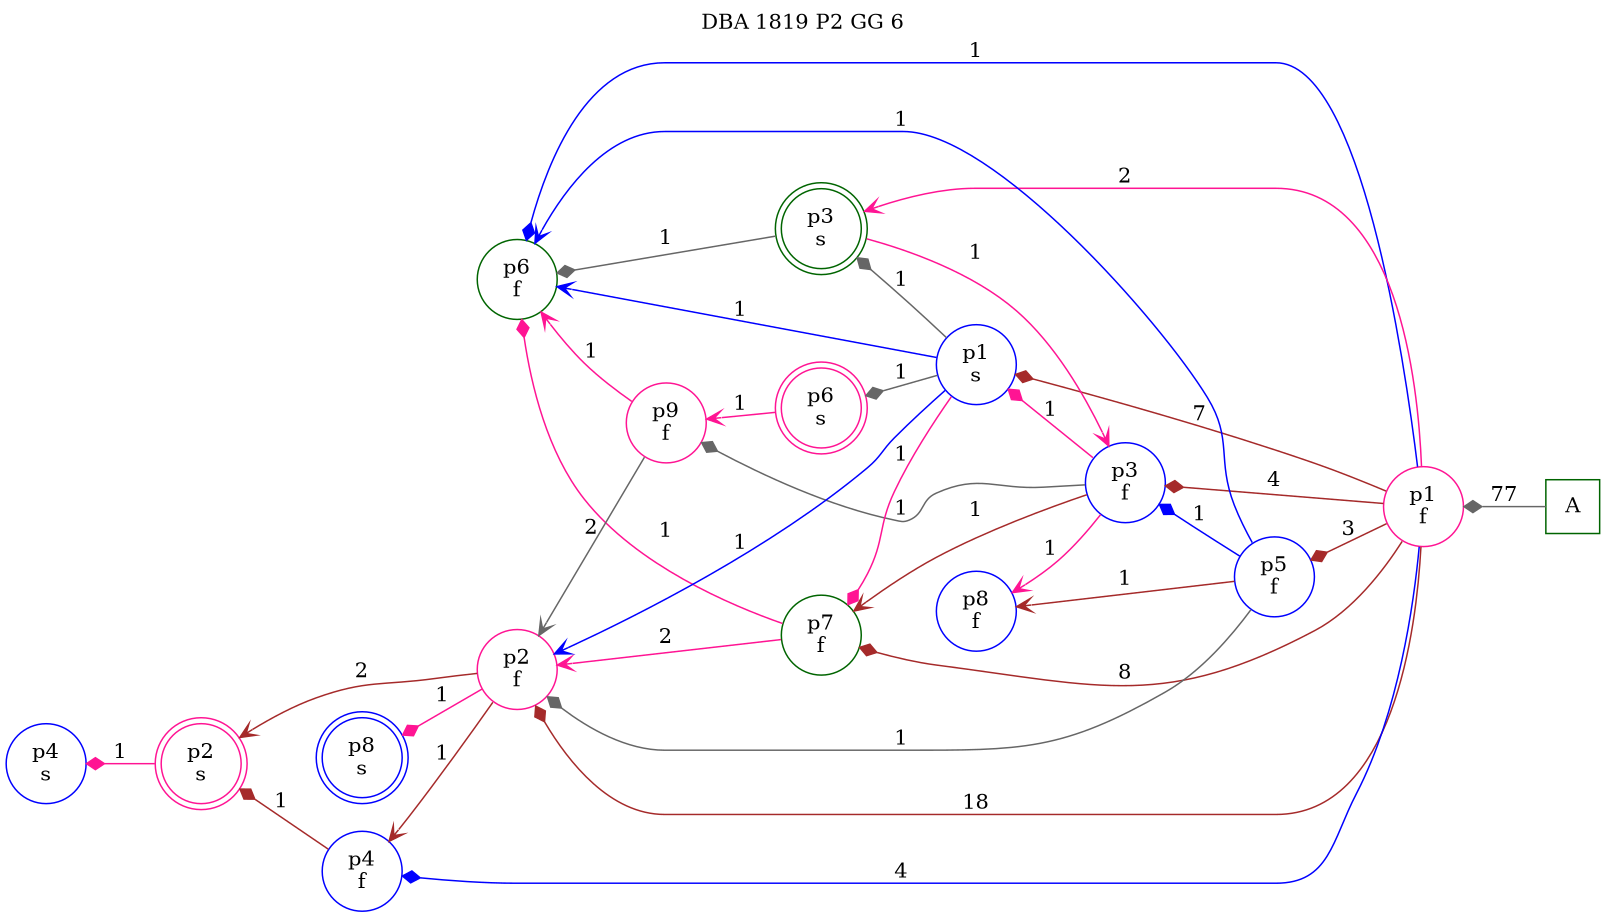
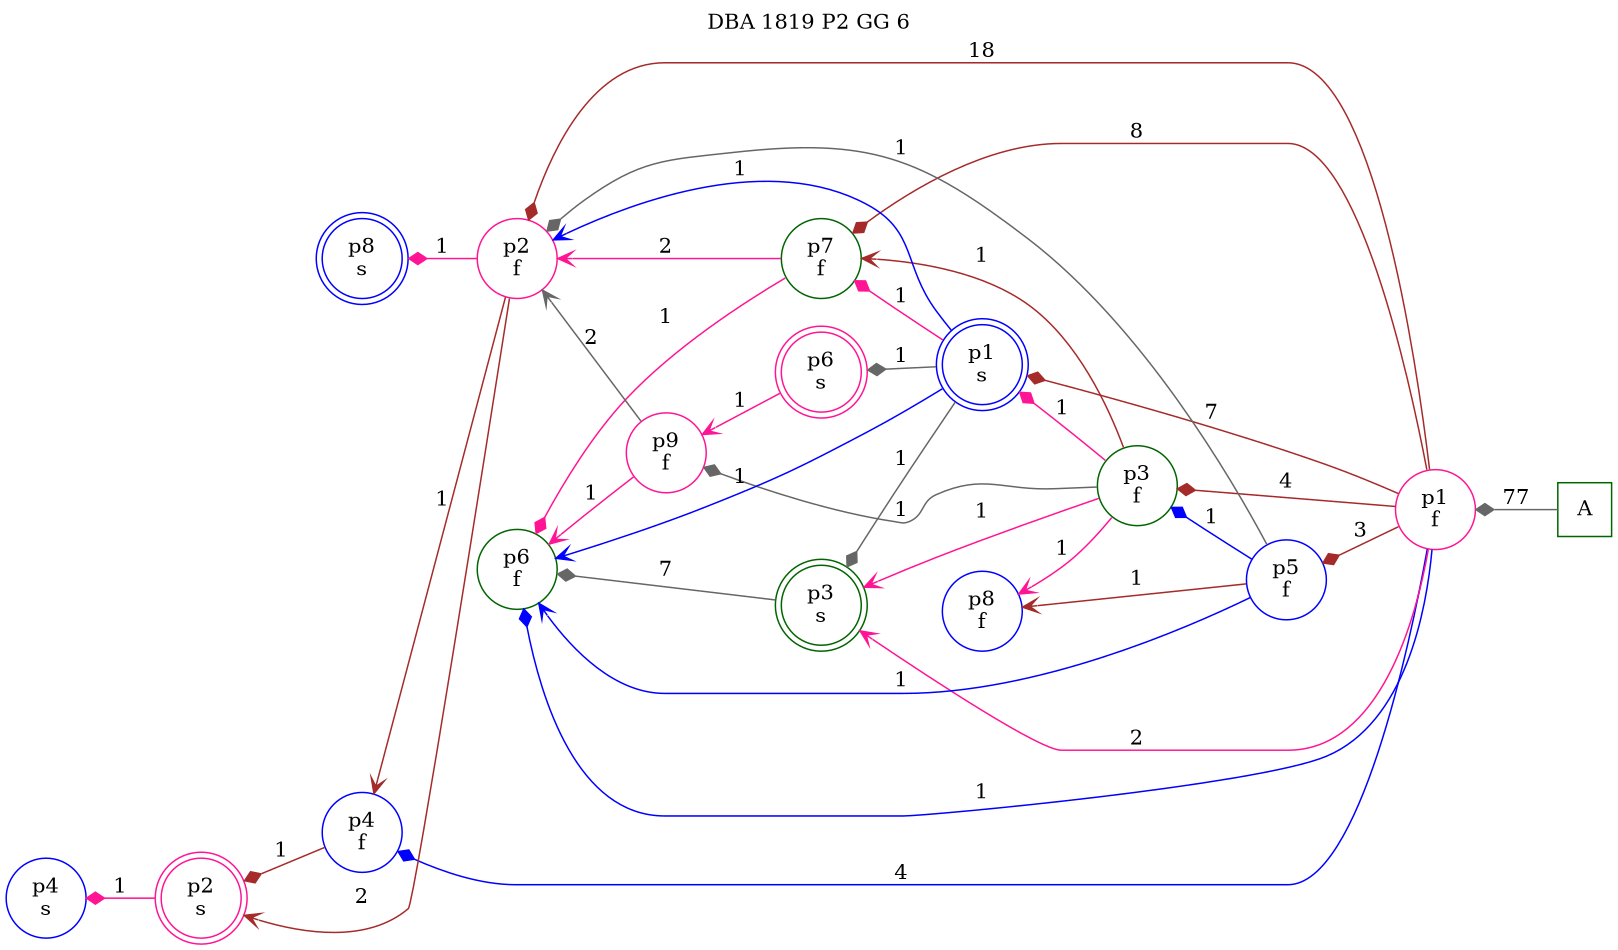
(666, 238) -> (666, 570)
(1009, 305) -> (988, 538)
(976, 365) -> (982, 365)
(1125, 483) -> (1137, 486)
